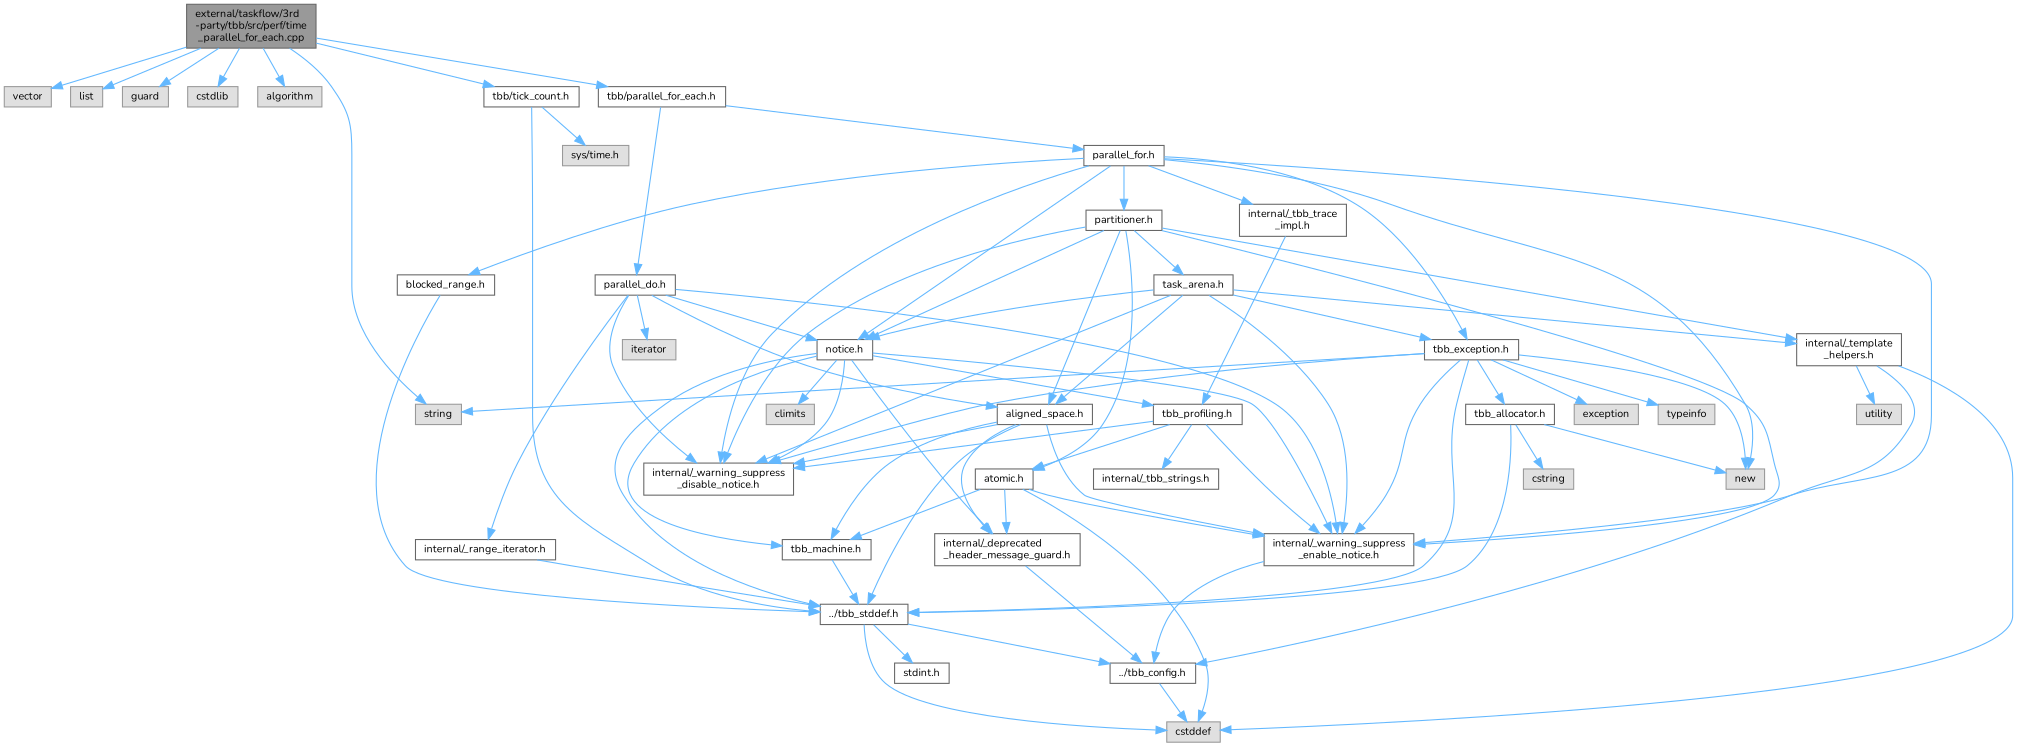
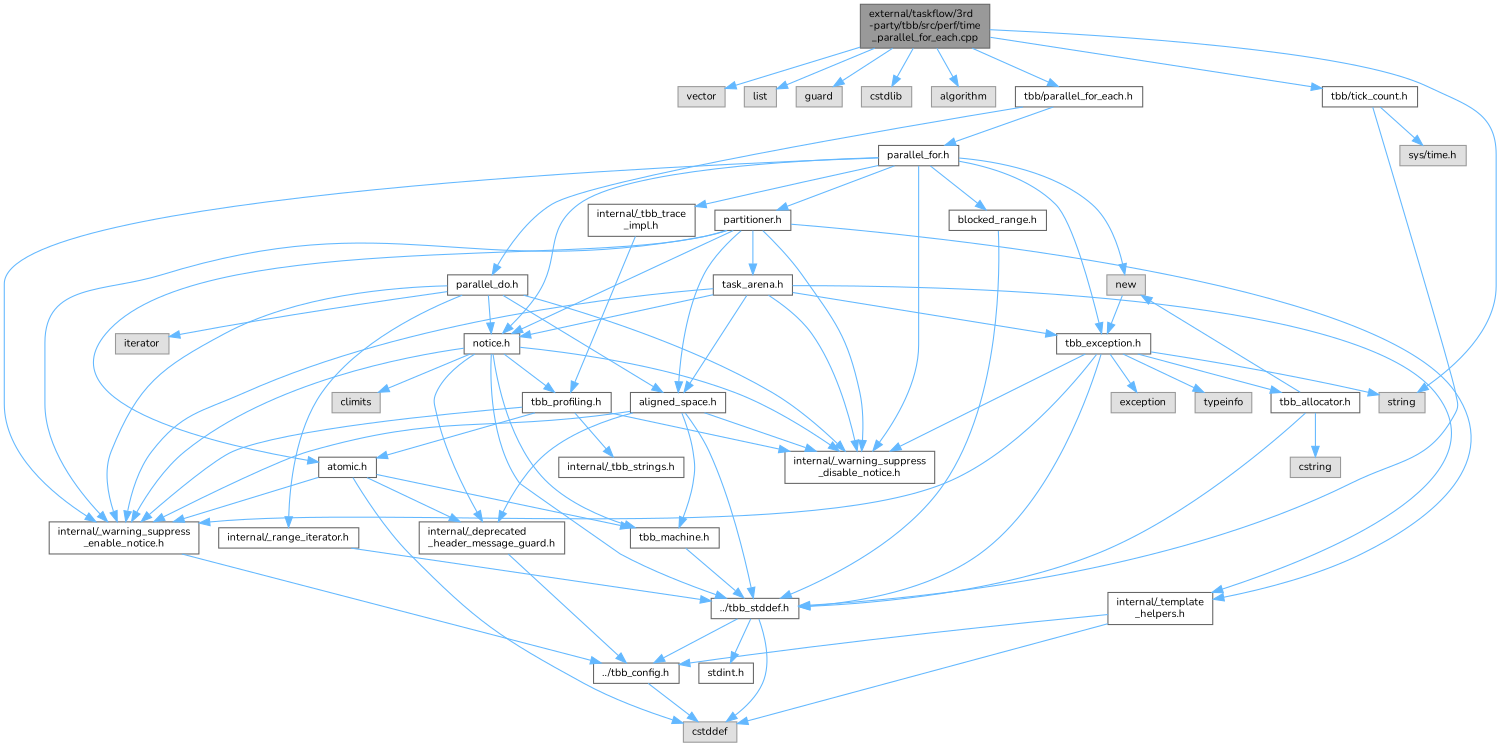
(1653, 376) -> (1117, 309)
(1879, 414) -> none
